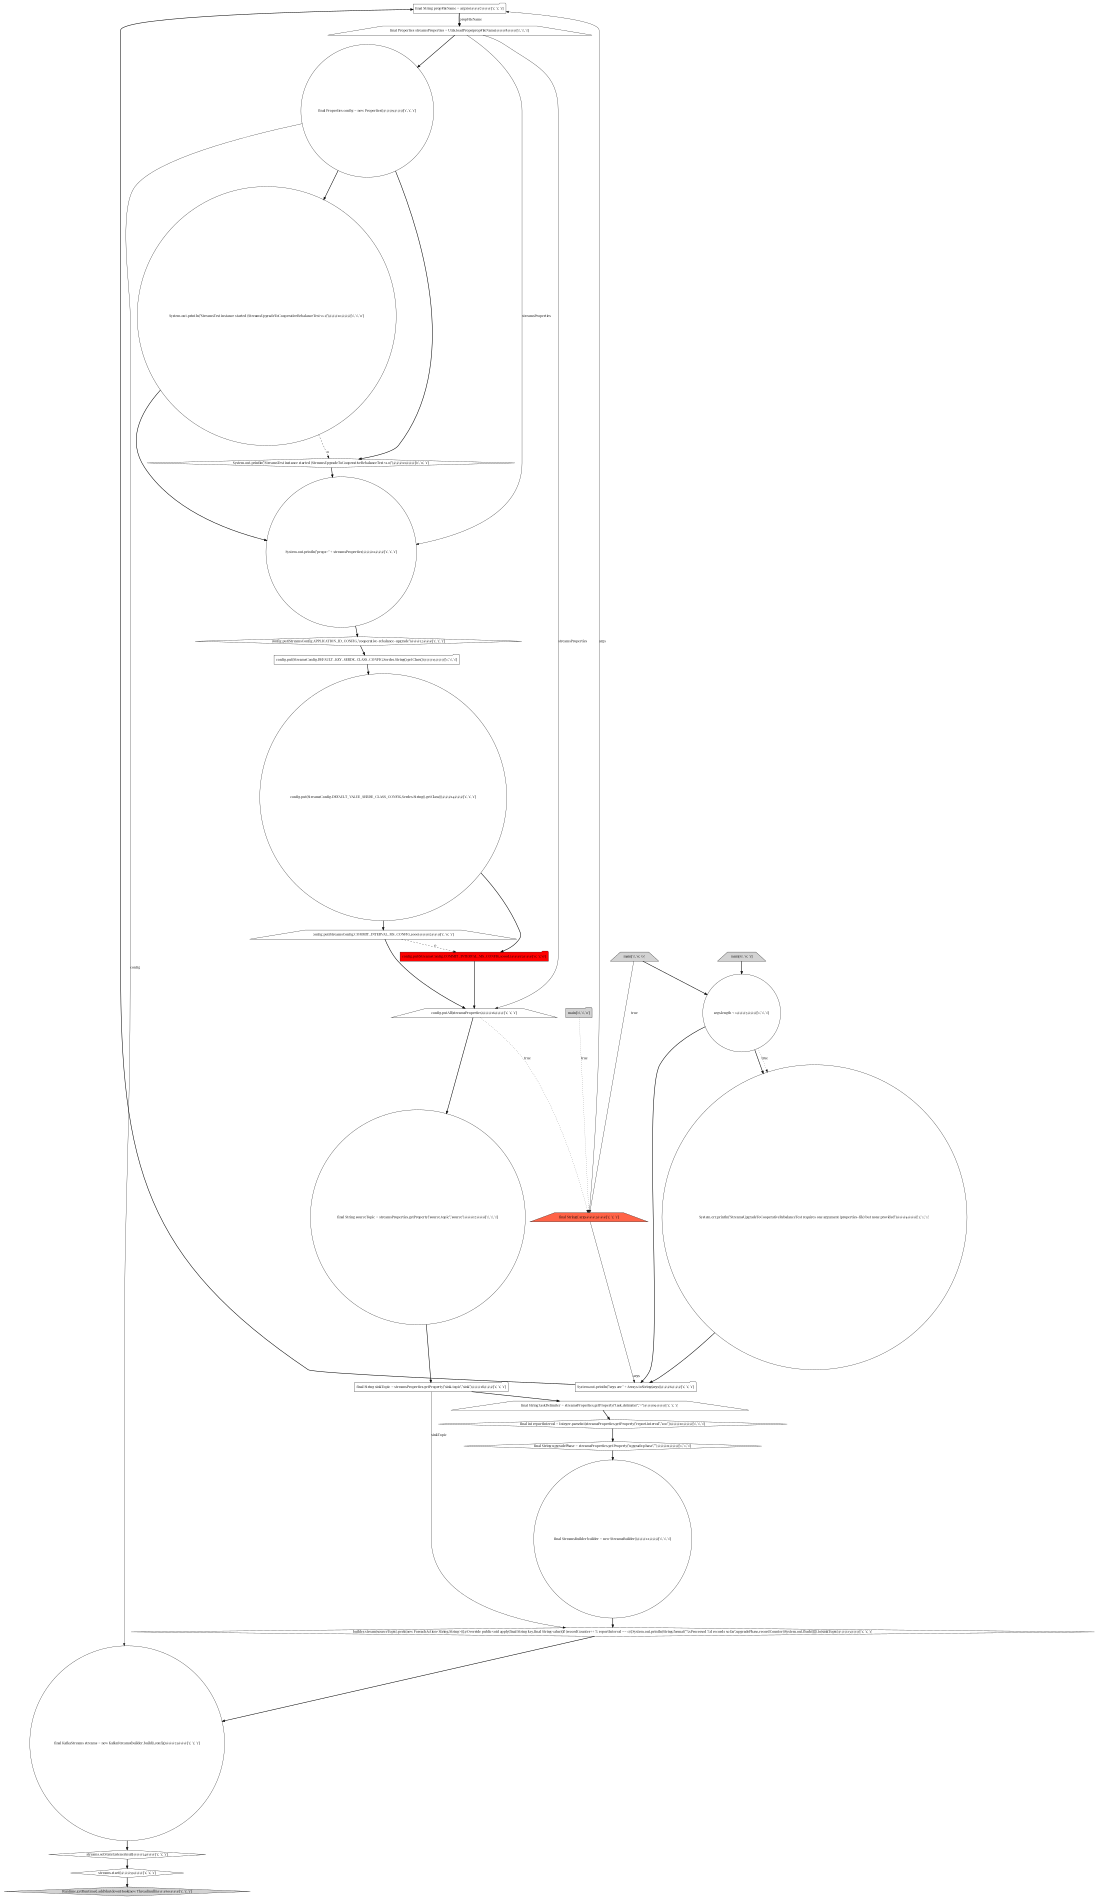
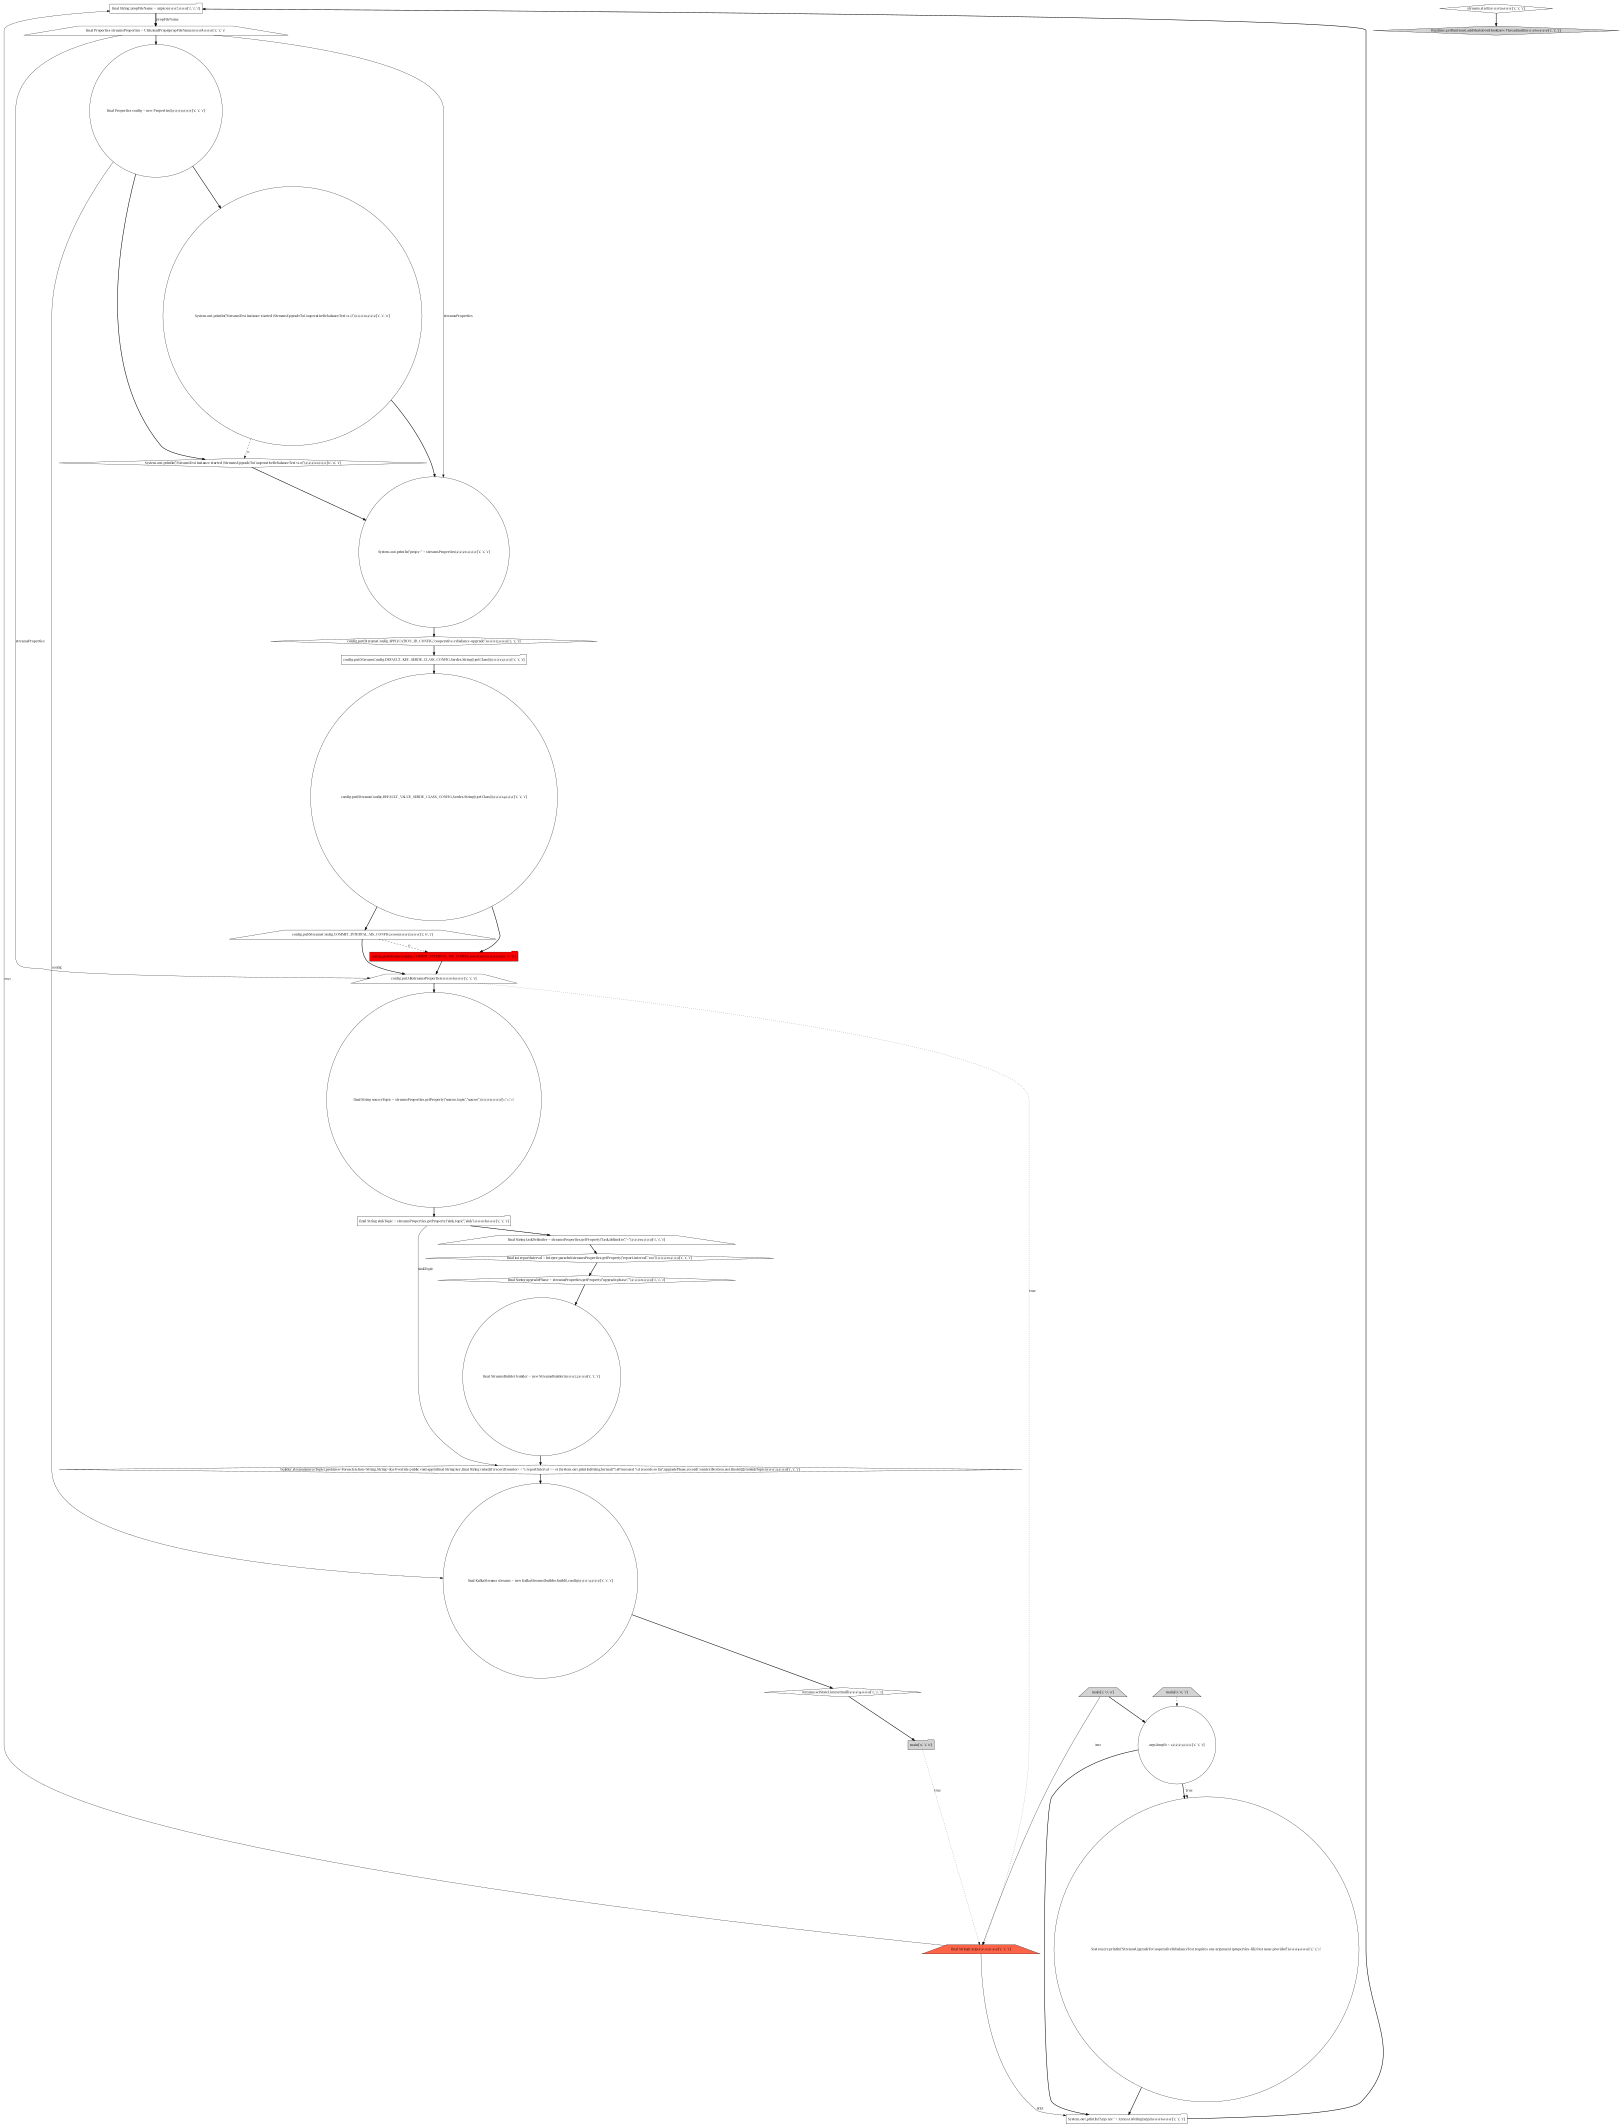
(742, 966) -> (1177, 1700)
(127, 1863) -> (881, 1718)
